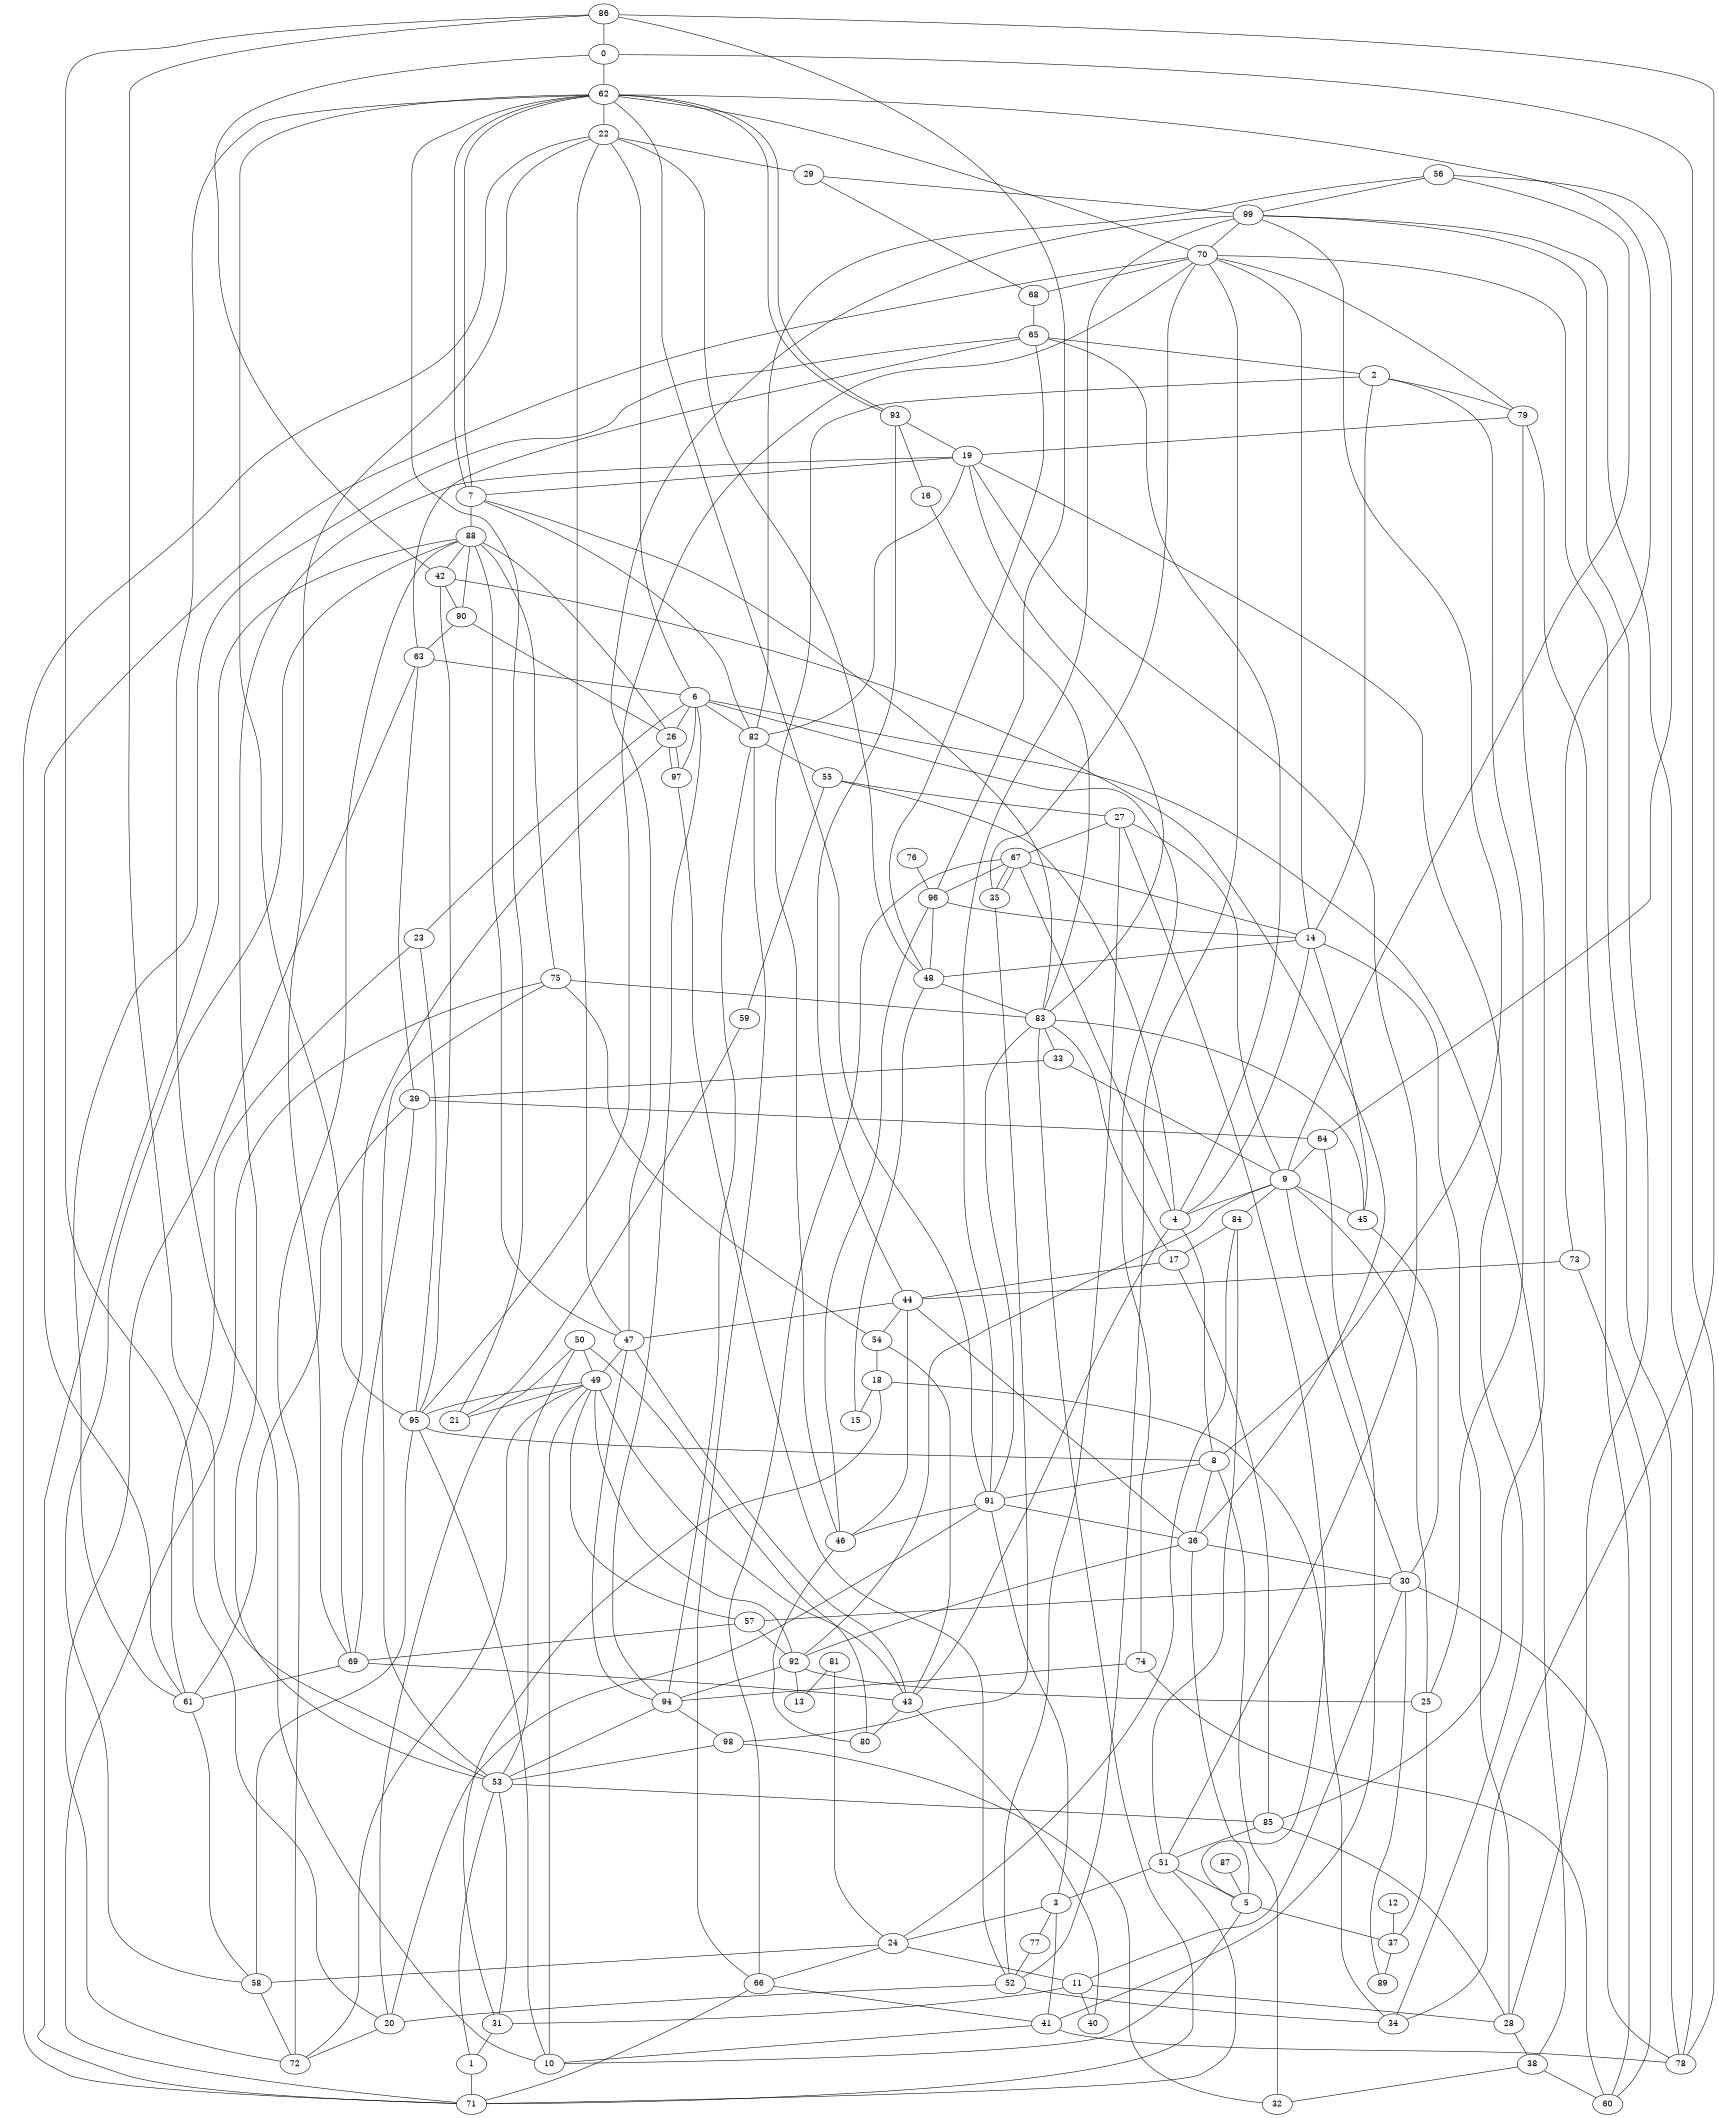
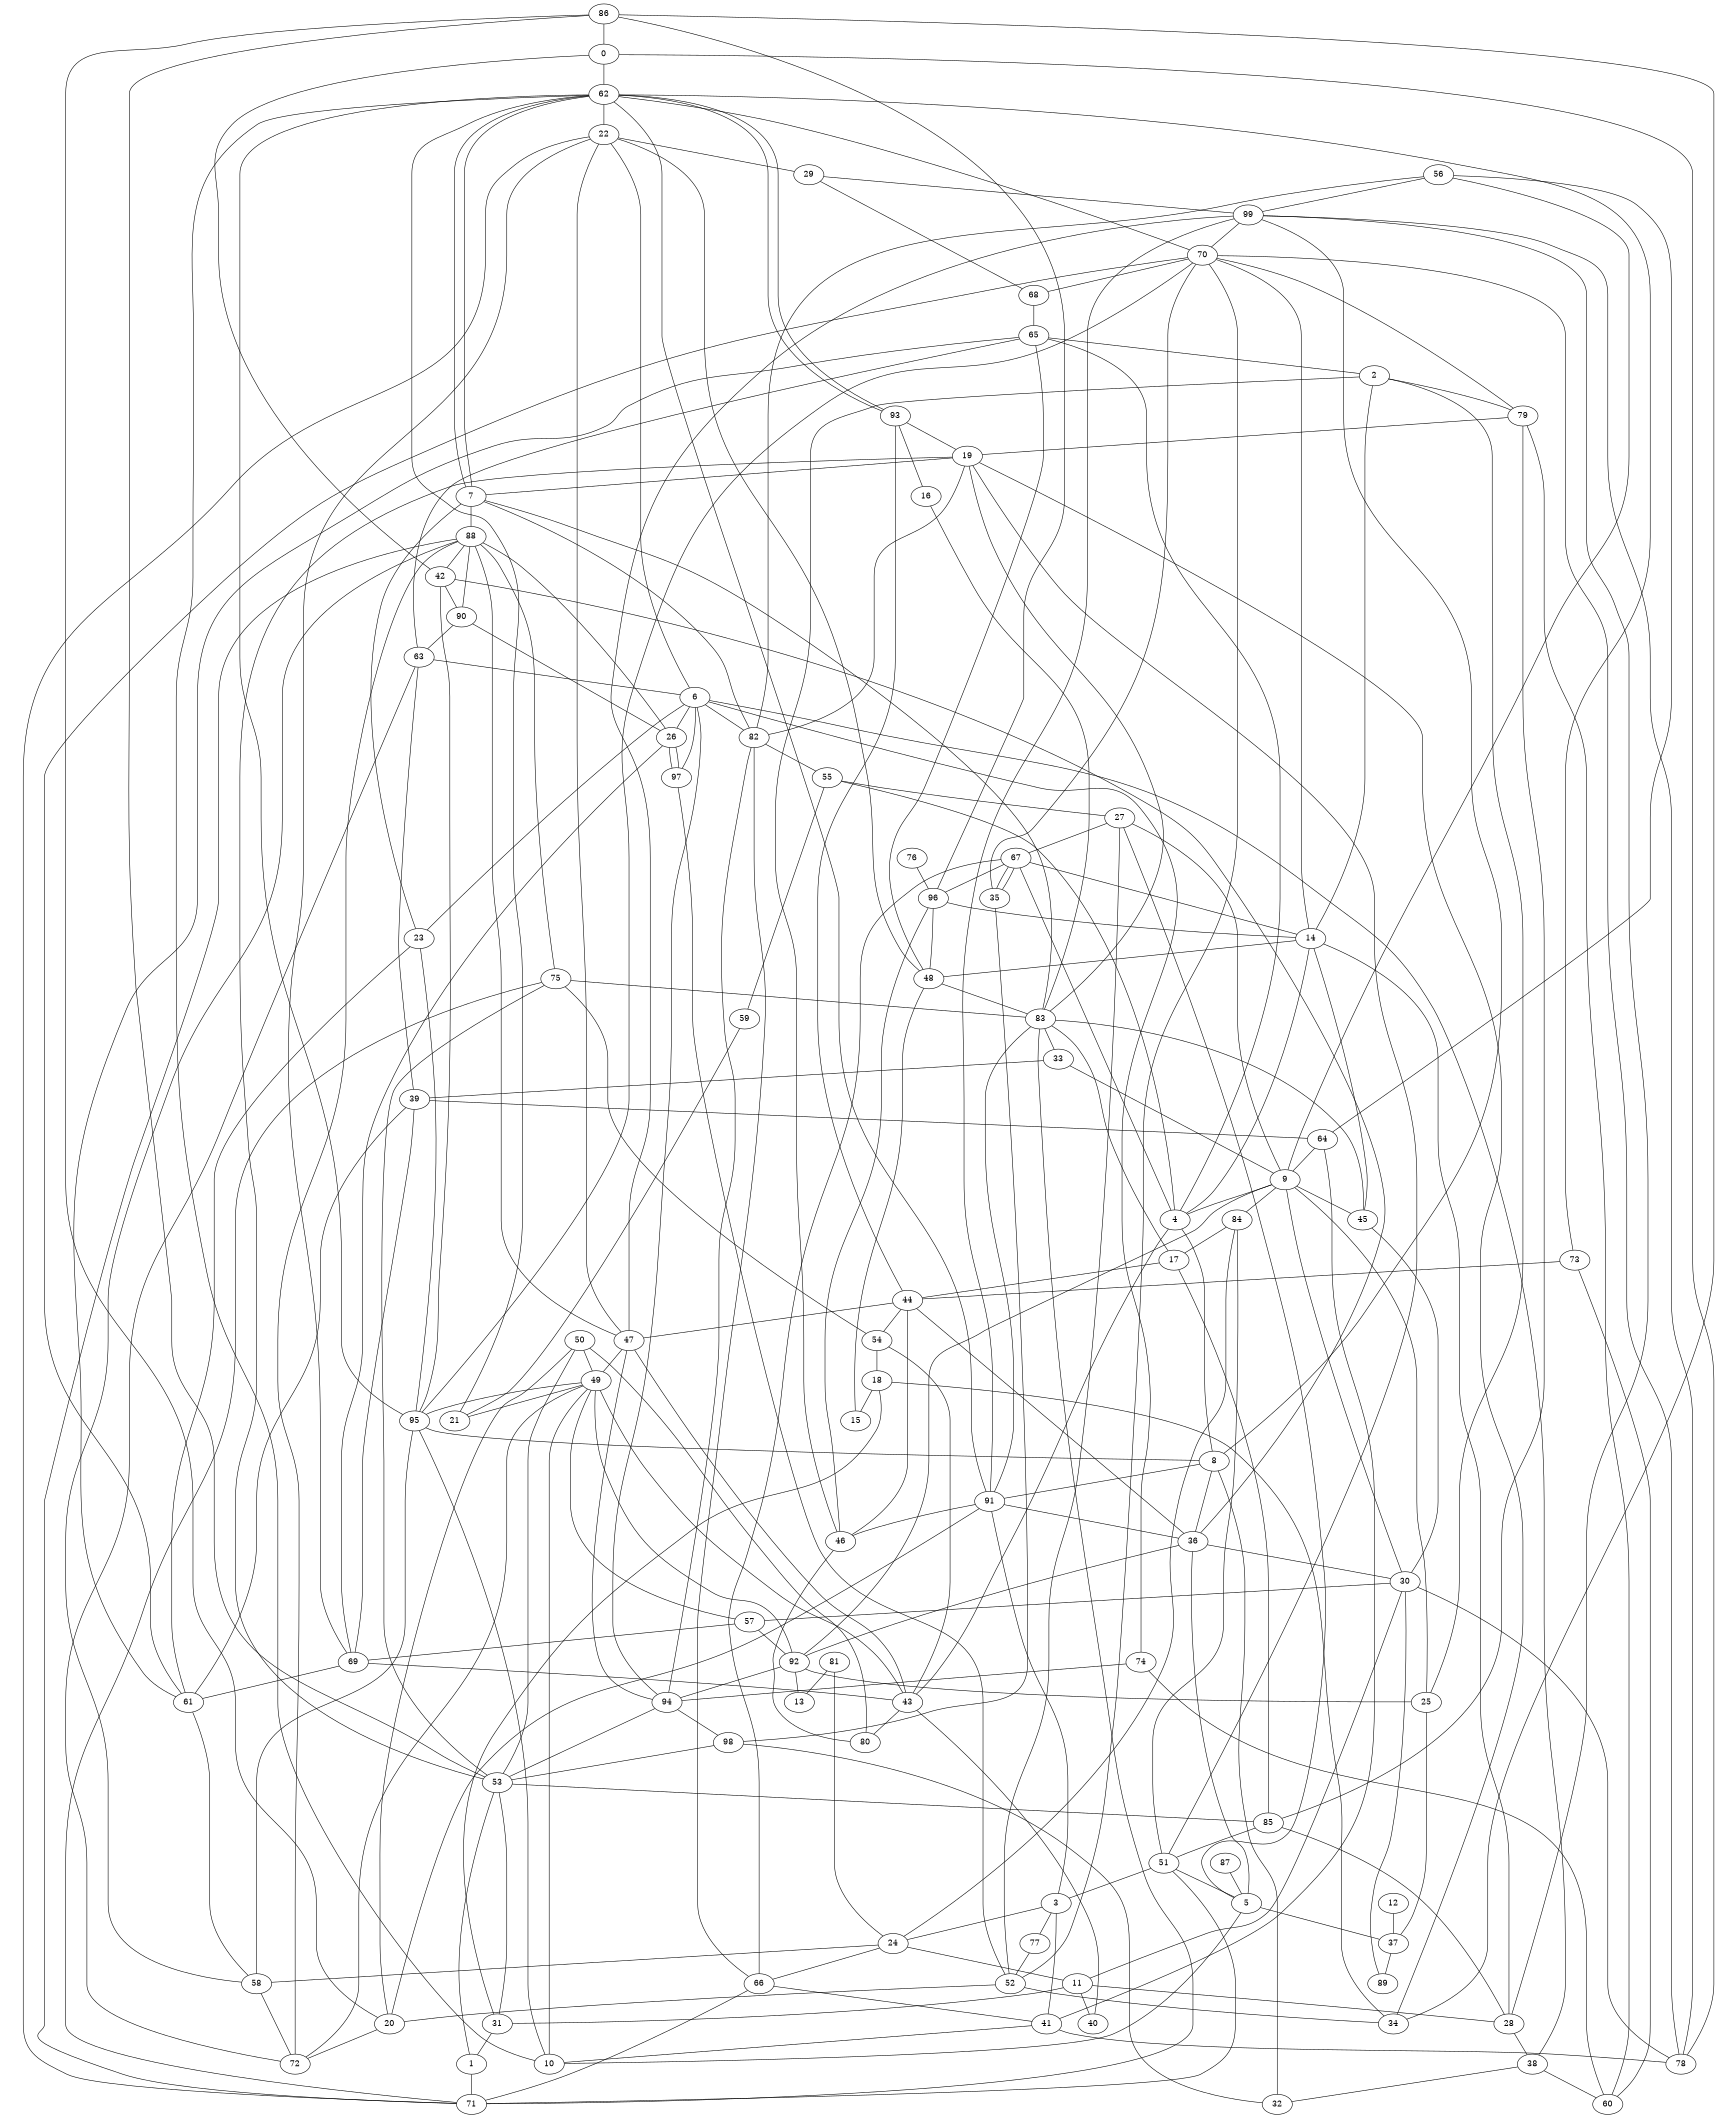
none -> (372, 715)
